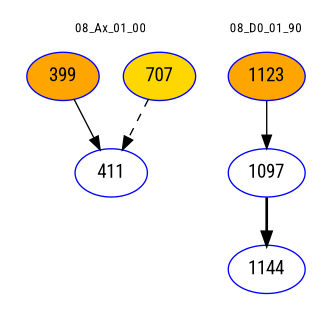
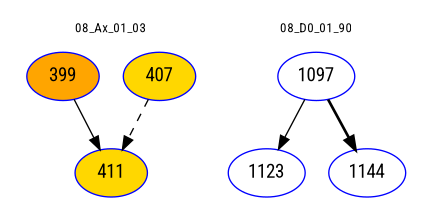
(111, 29) -> (111, 29)
(159, 76) -> (159, 76)
(267, 76) -> (267, 173)
(267, 118) -> (295, 118)
(111, 173) -> (111, 173)
